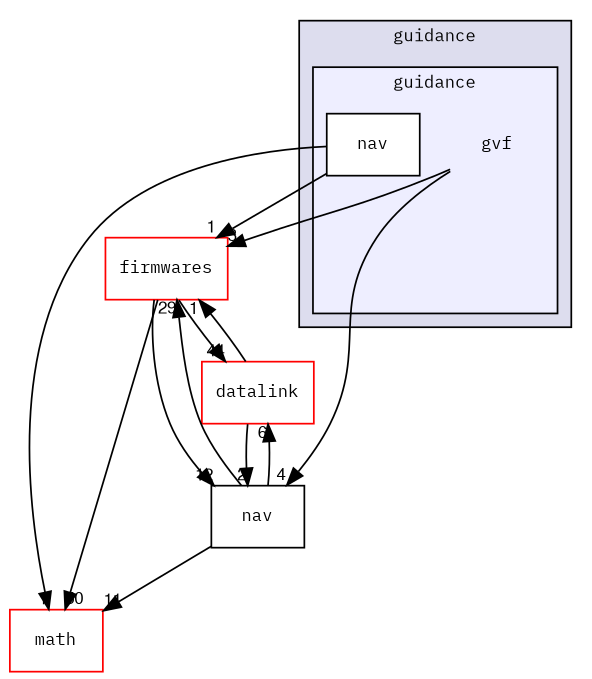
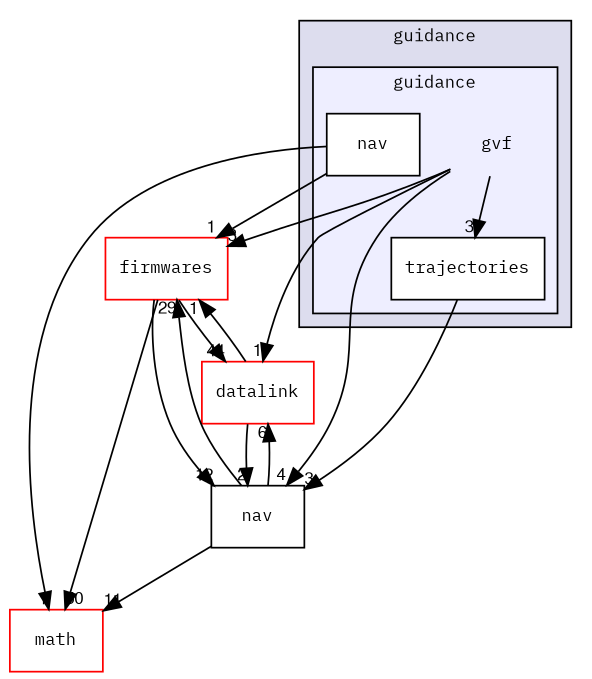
none -> (331, 230)
none -> (468, 269)
